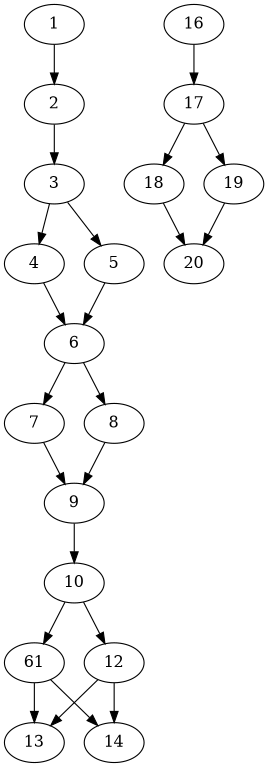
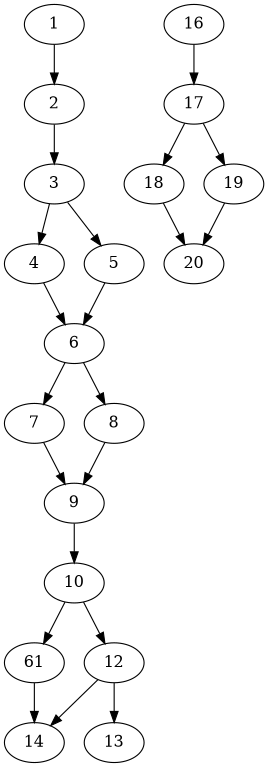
(34, 697) -> none
